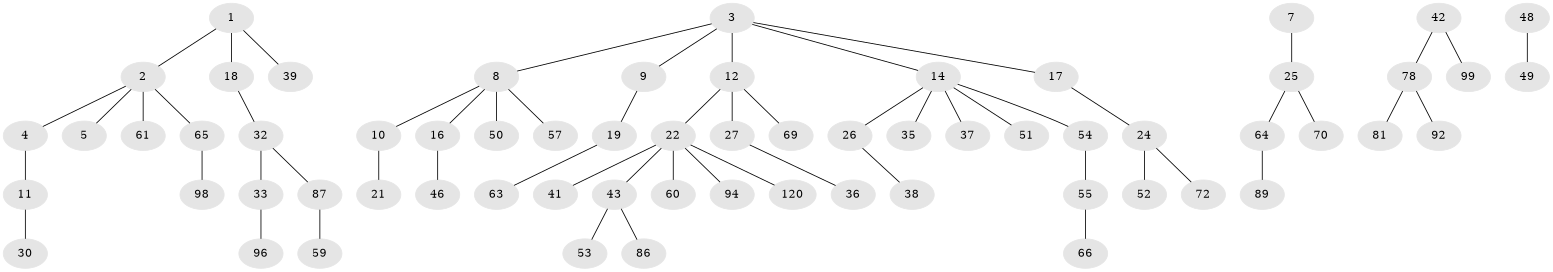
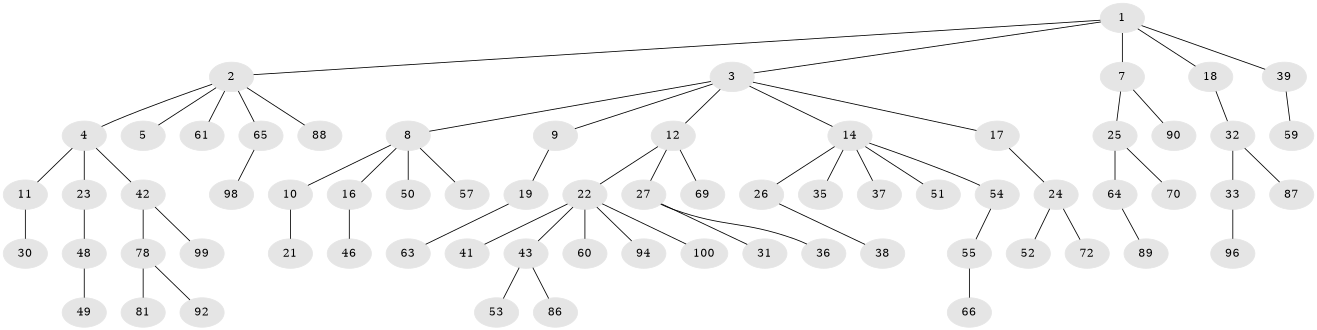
none -> (927, 47)
none -> (1122, 48)
none -> (320, 136)
none -> (1174, 136)
none -> (114, 165)
none -> (84, 195)
(793, 195) -> (704, 254)
(320, 224) -> (1288, 106)
none -> (765, 254)
